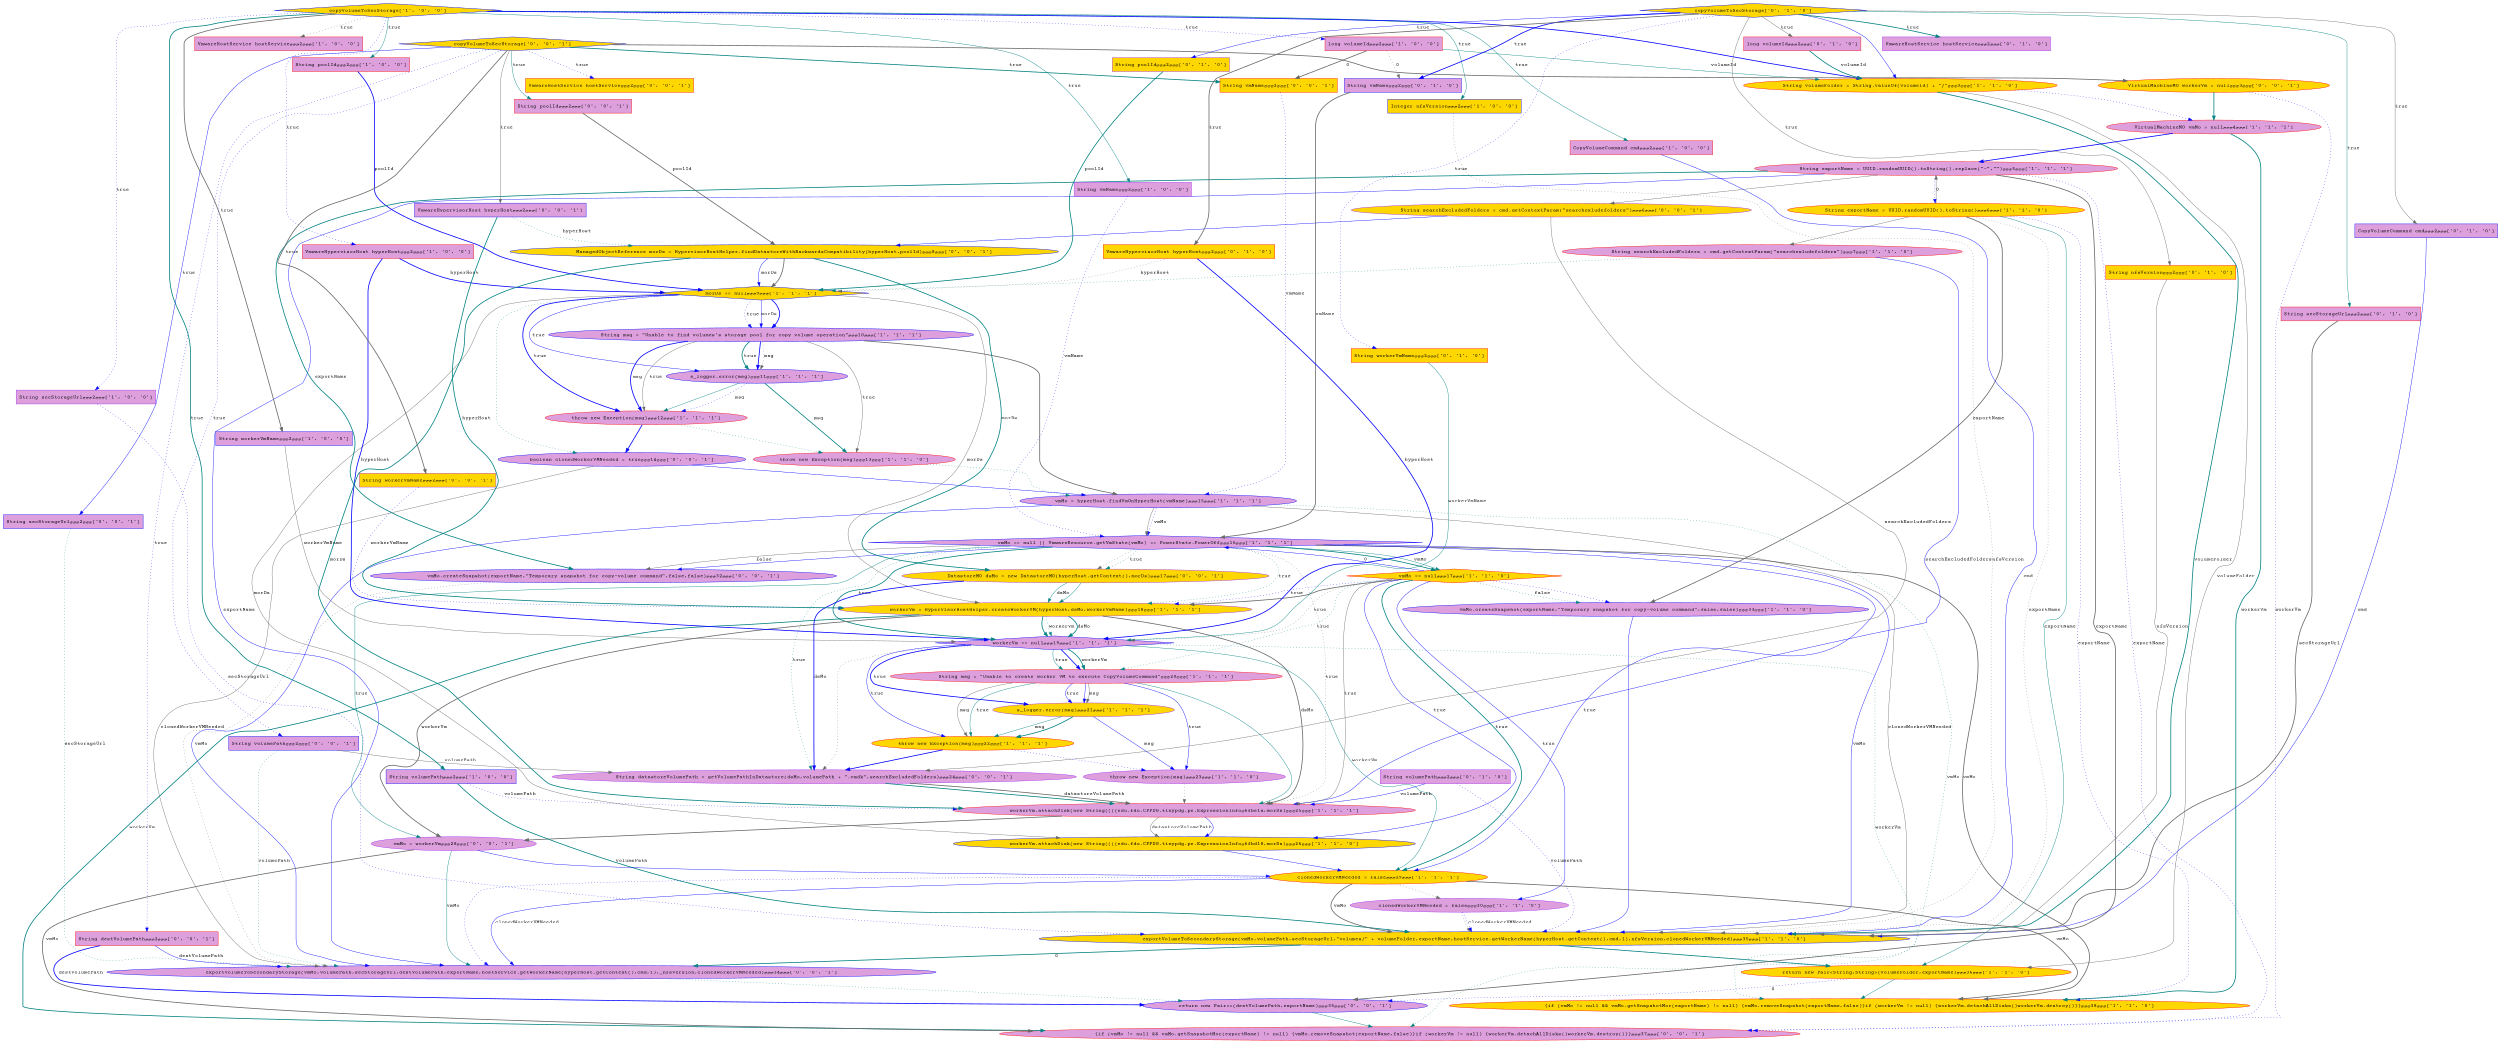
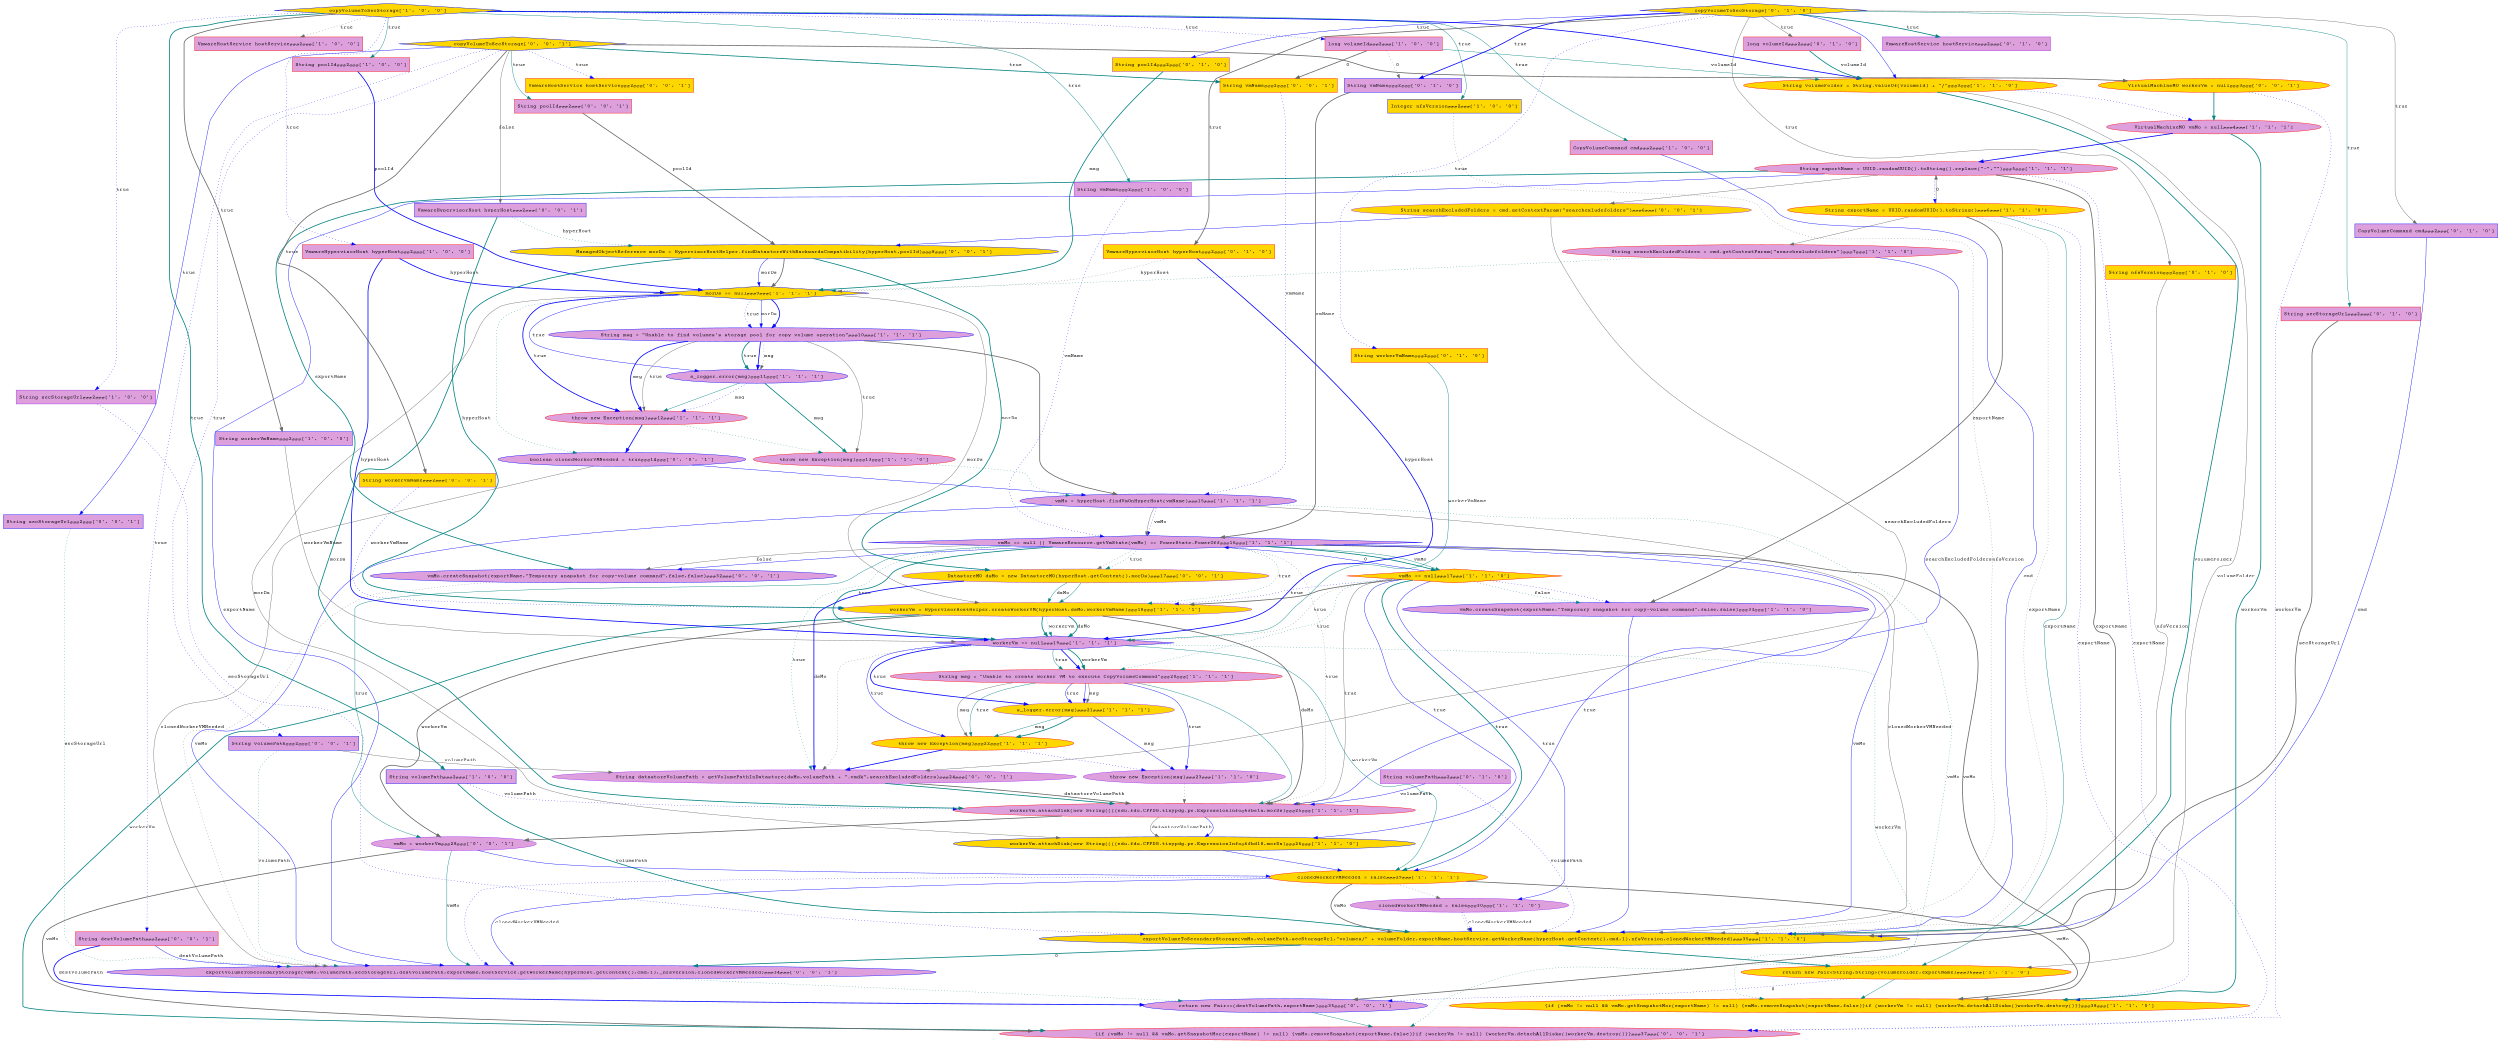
(507, 127) -> (507, 127)
(1094, 169) -> (1094, 169)
